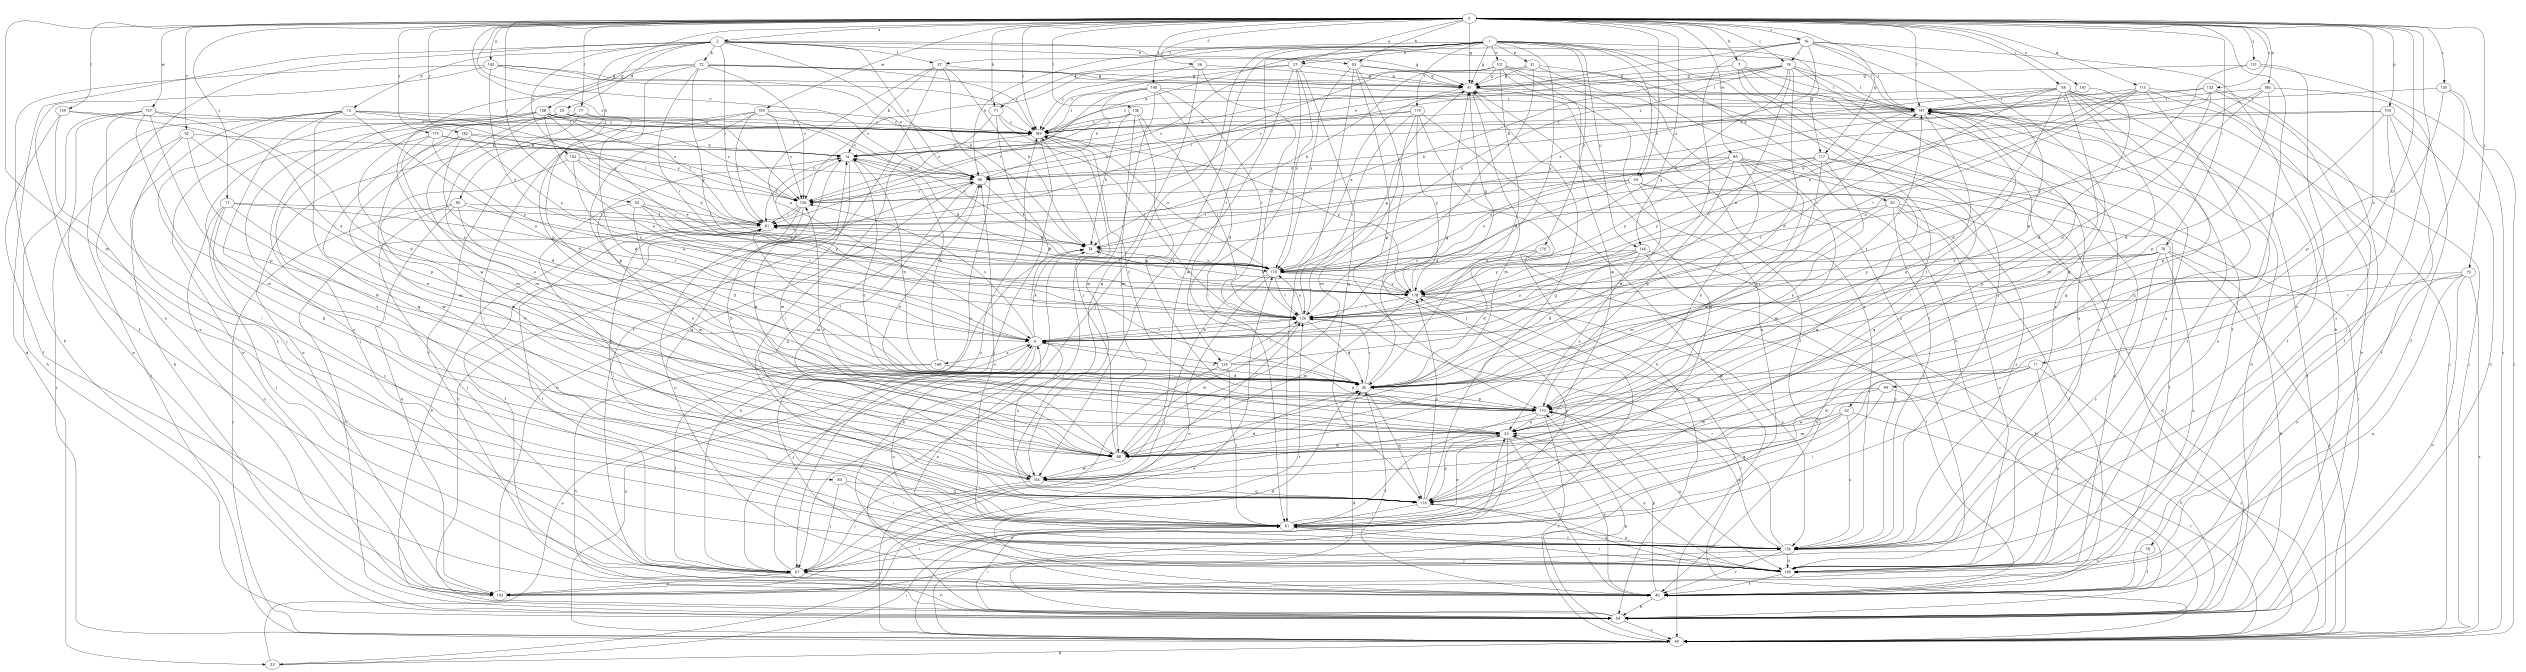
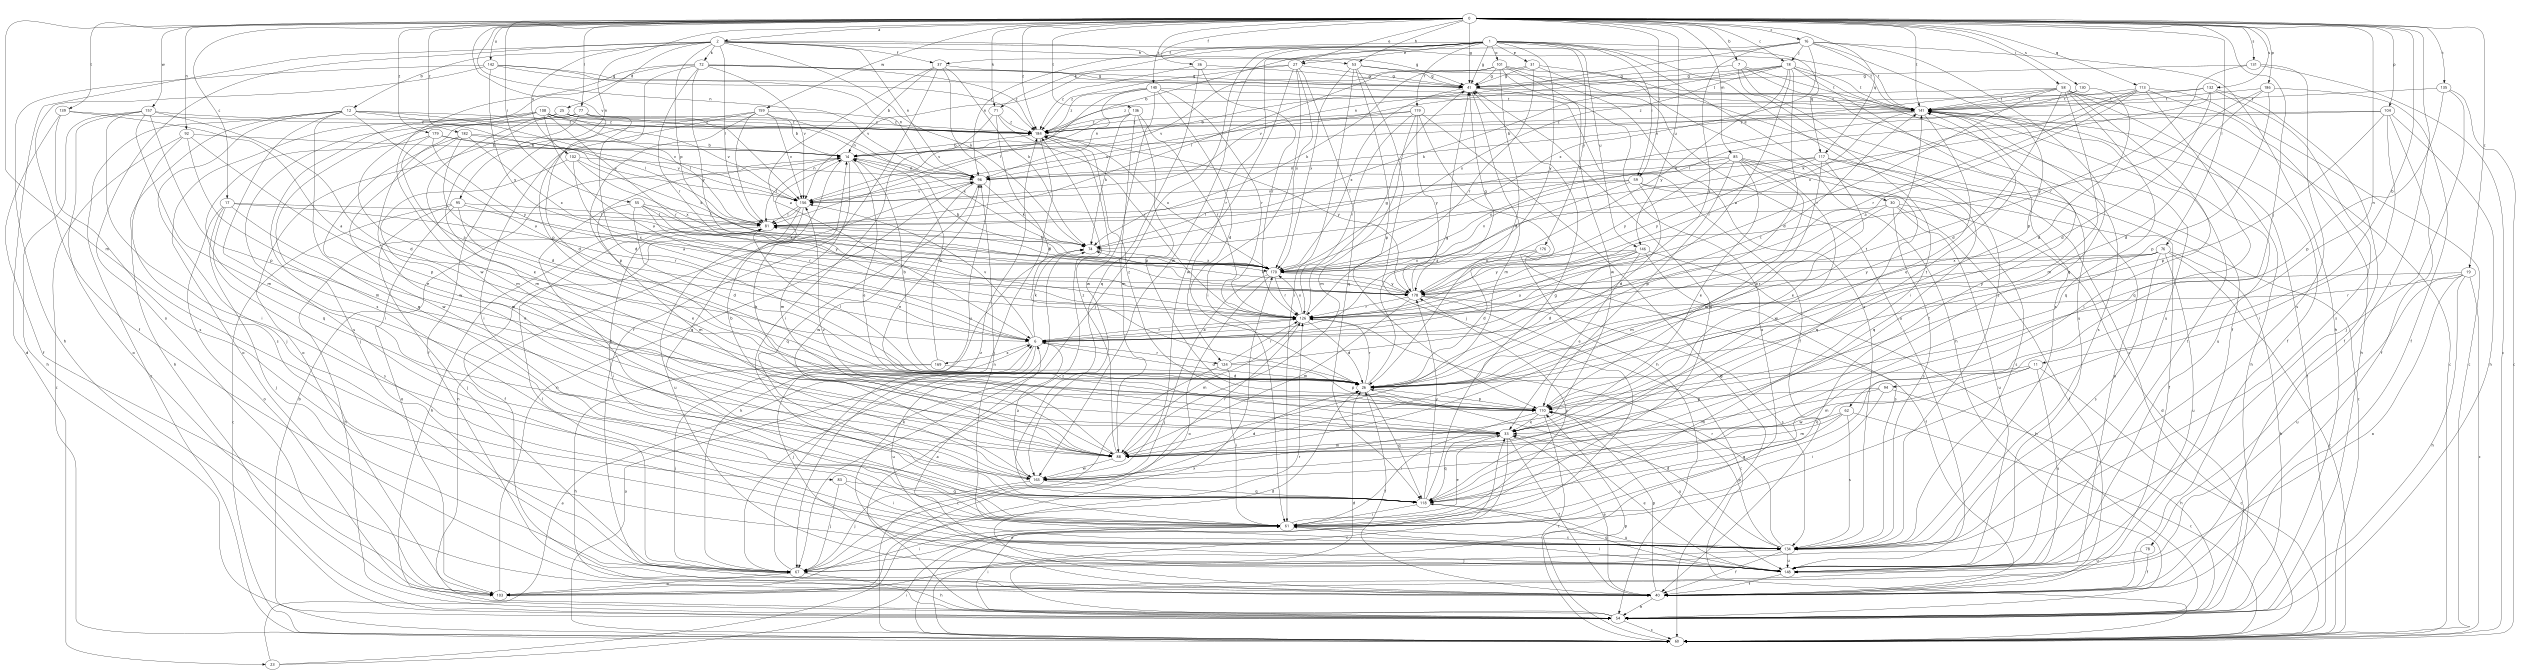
(628, 67) -> (947, 244)
none -> (2004, 101)
none -> (707, 117)
(1174, 261) -> (1174, 261)
none -> (1588, 443)
(976, 653) -> (548, 631)
